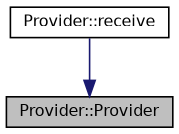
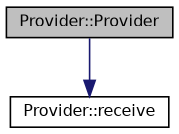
(90, 59) -> (90, 59)
